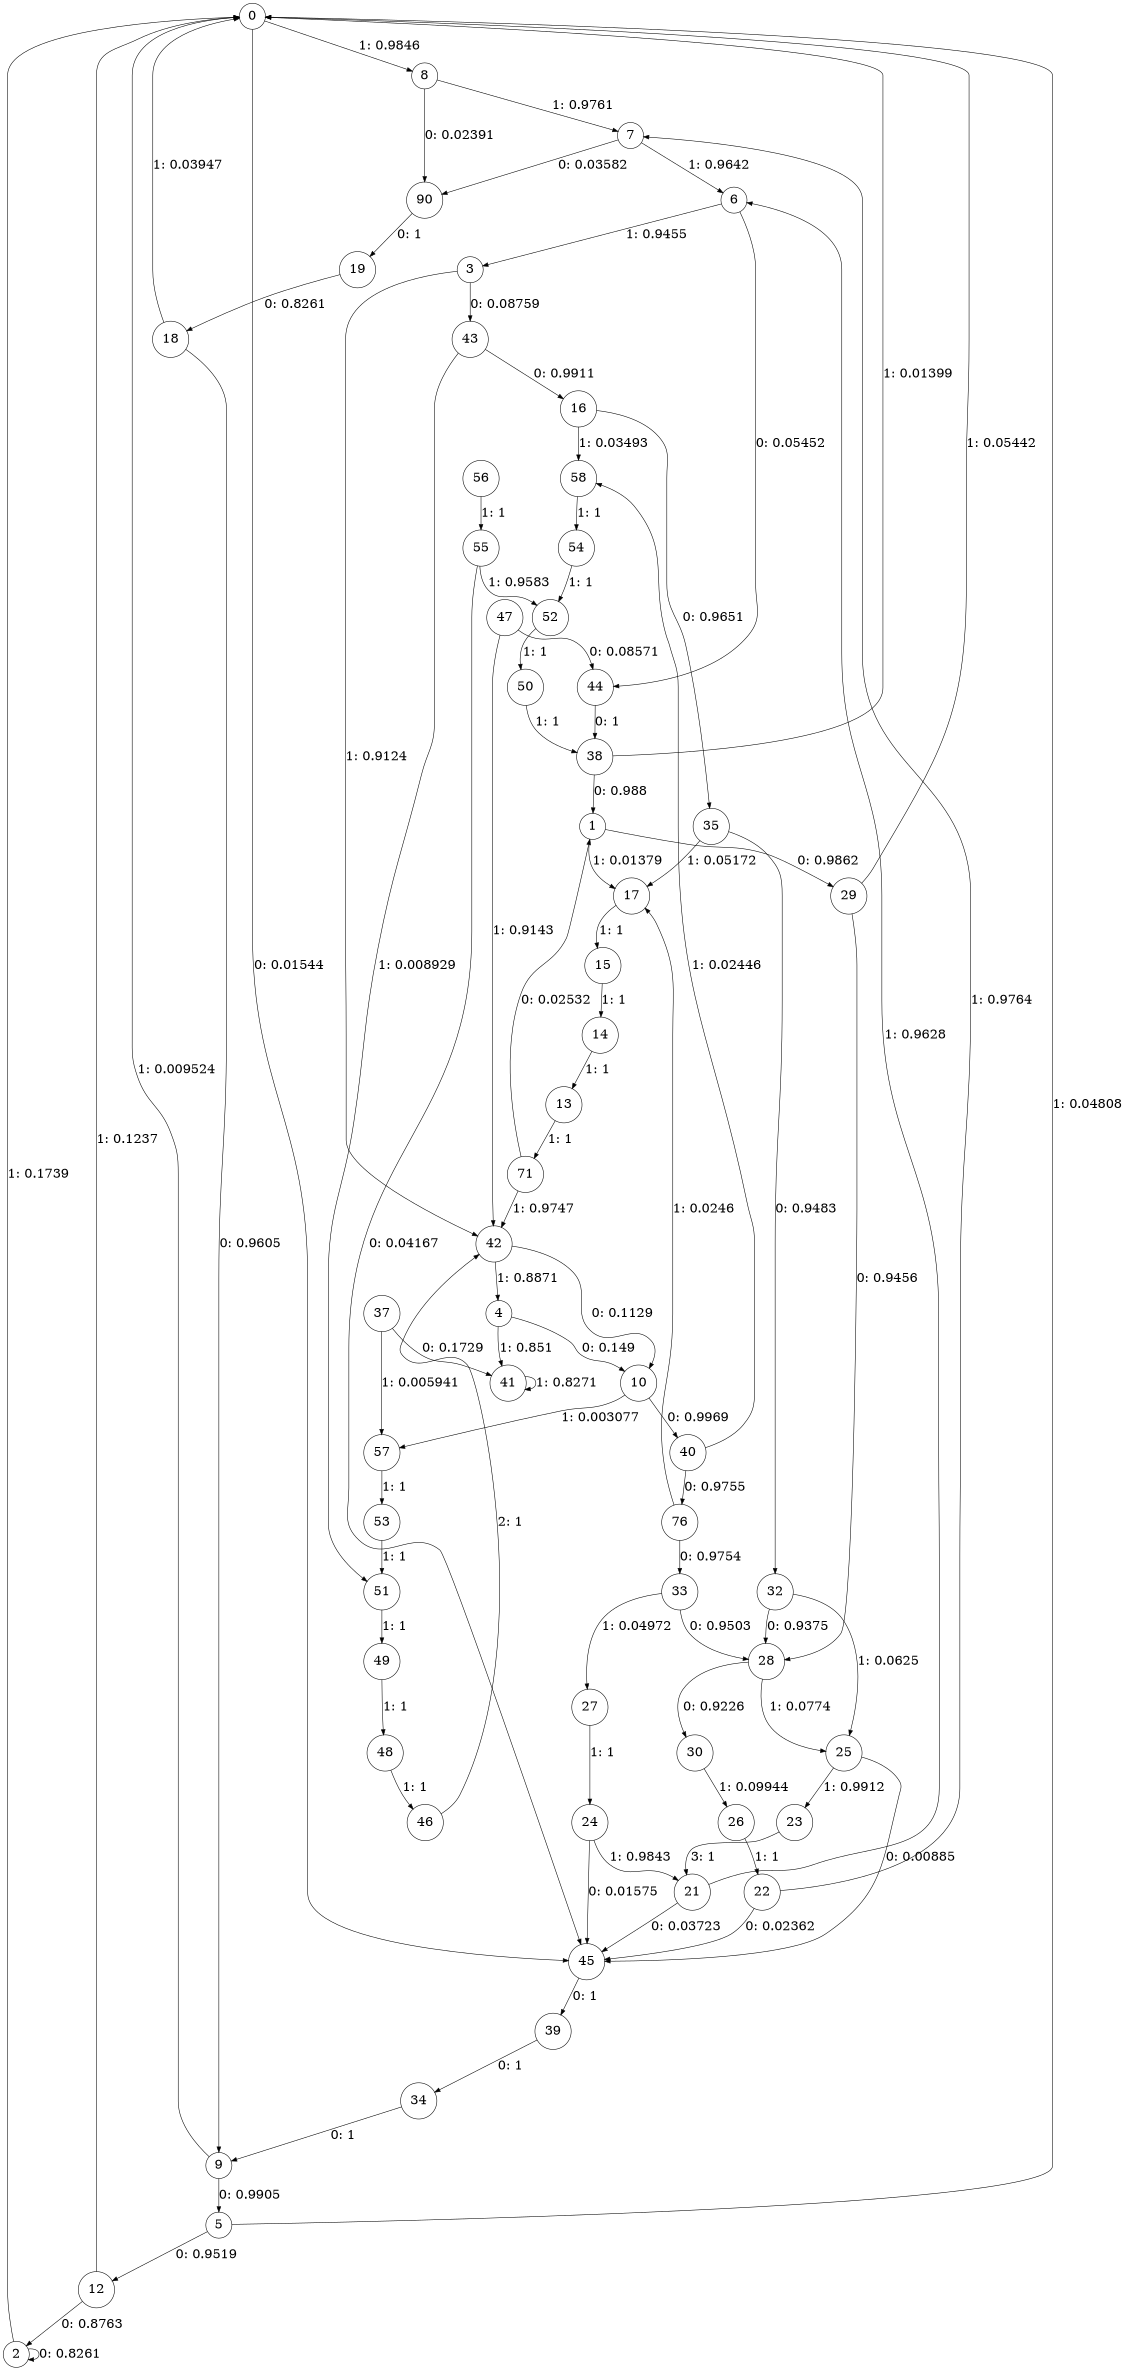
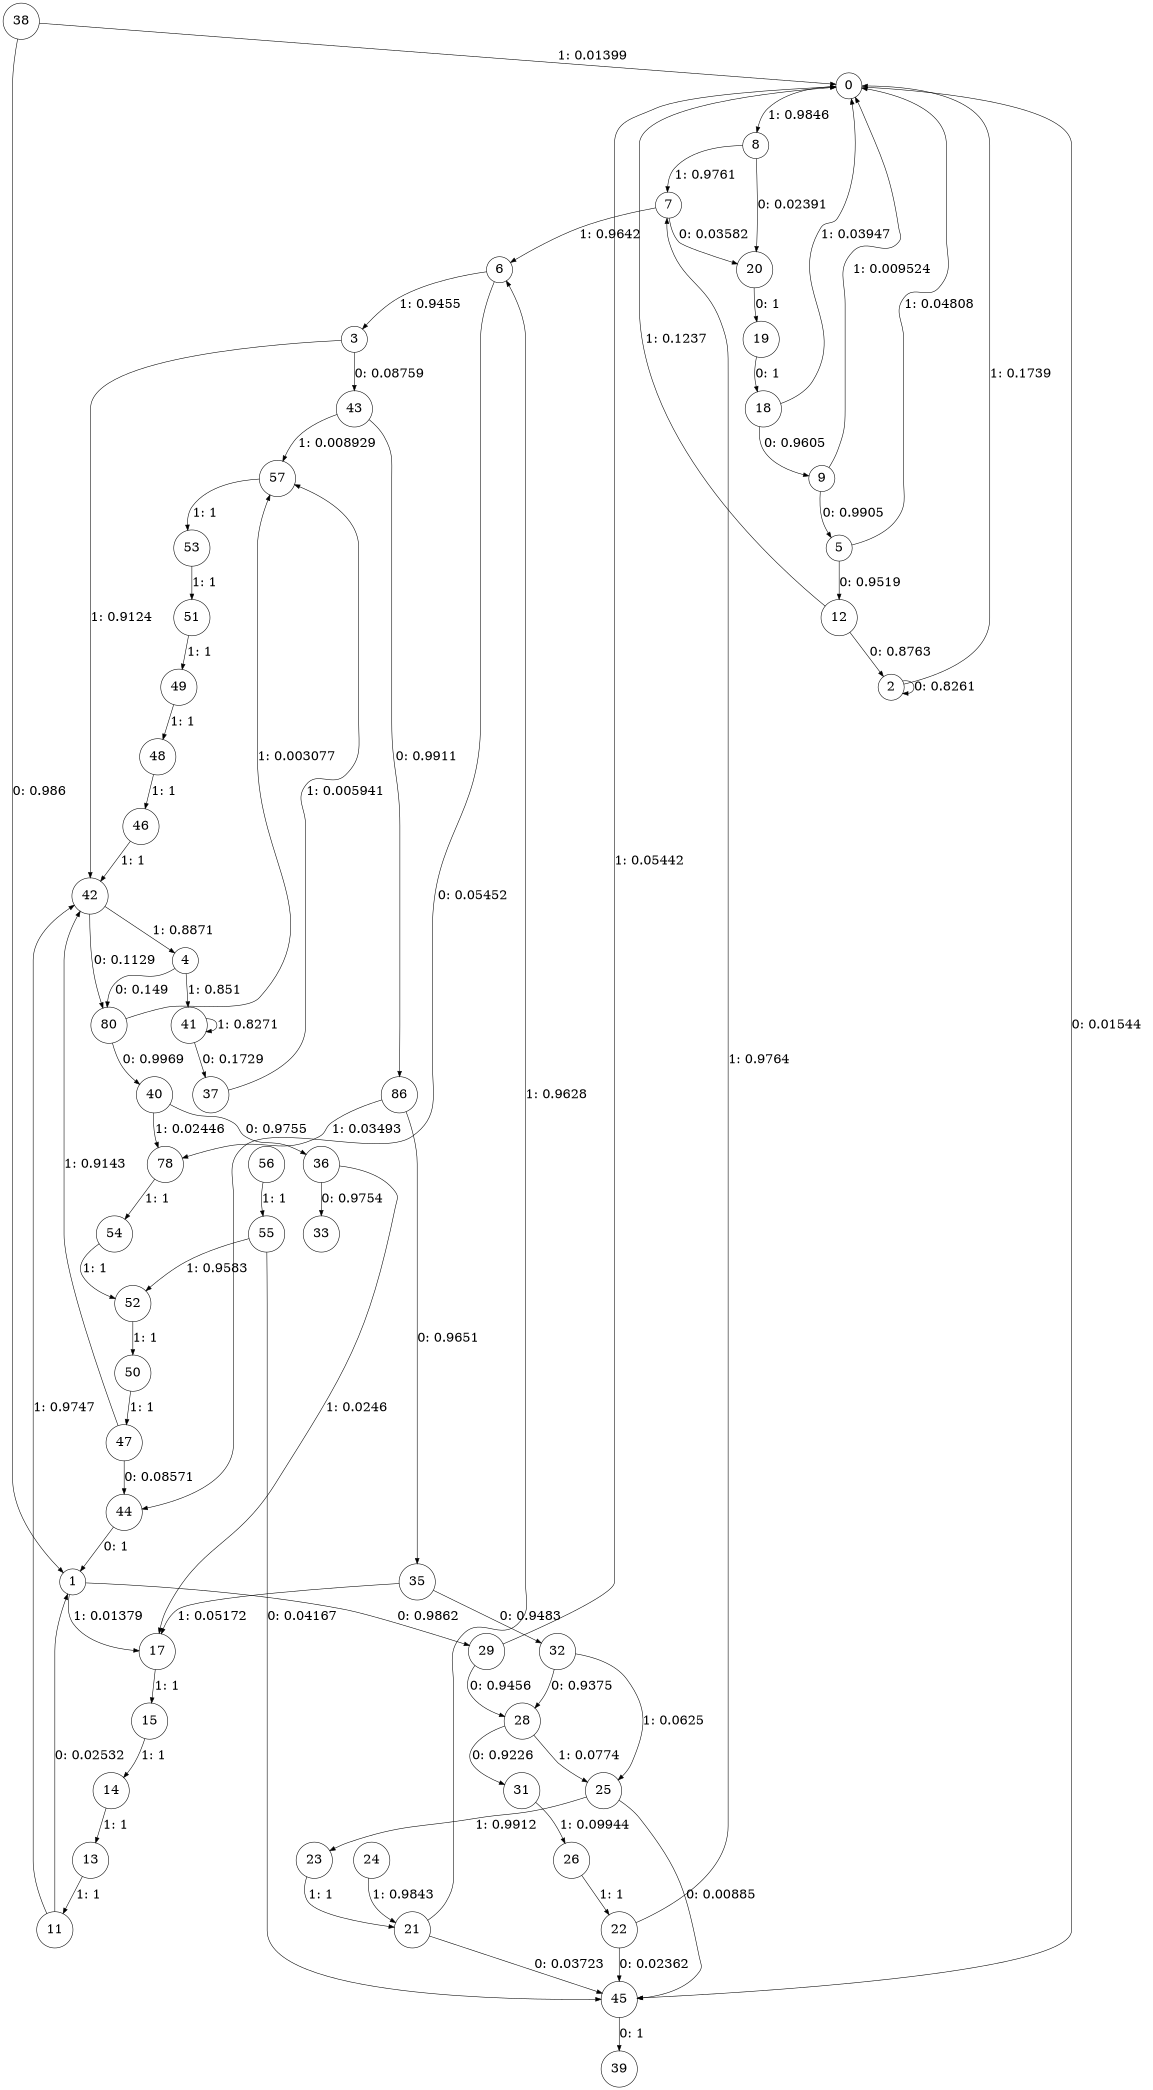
(425, 200) -> (755, 270)
(301, 304) -> (784, 374)
(578, 409) -> (399, 1095)
(578, 478) -> (165, 1164)
(595, 719) -> (99, 1547)
(541, 735) -> (129, 1405)
(629, 792) -> (48, 792)
(375, 967) -> (306, 430)
(525, 1174) -> (55, 1930)
(427, 1358) -> (199, 1057)
(639, 1383) -> (109, 1025)
(527, 1522) -> (149, 861)
(680, 1522) -> (321, 1164)
(703, 1644) -> none
(590, 1707) -> none
(695, 1753) -> (522, 1791)
(719, 1857) -> (337, 1895)
(588, 1889) -> none
(419, 2101) -> none
